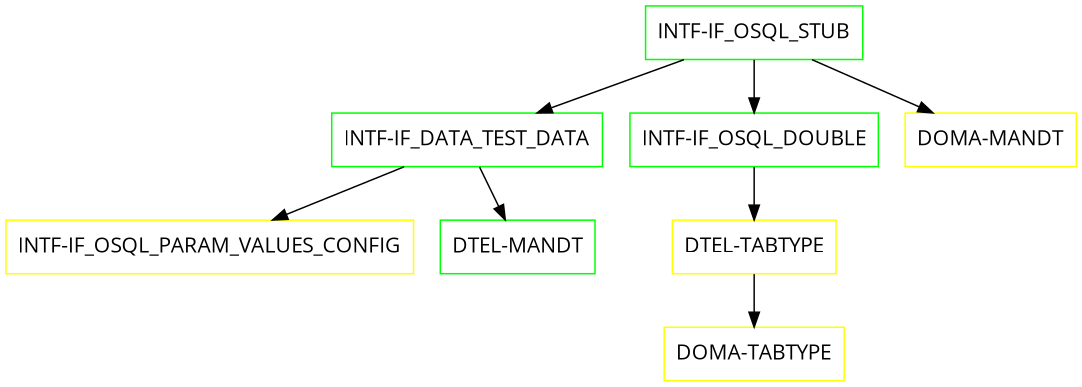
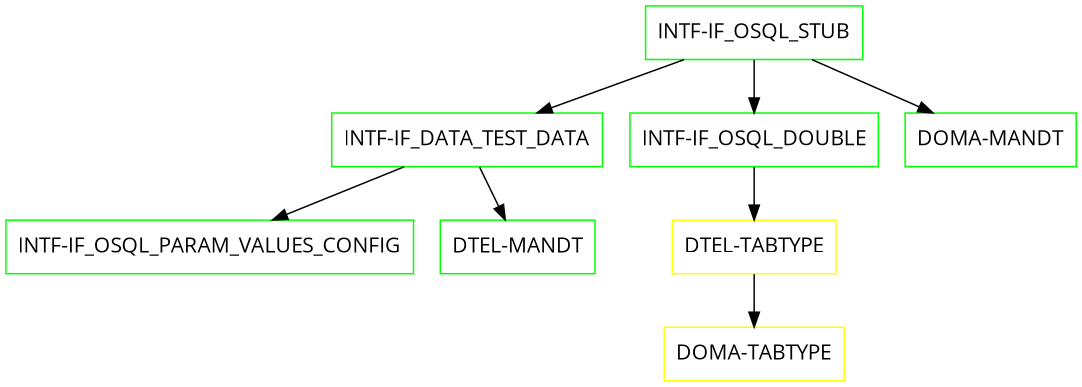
(991, 140) -> (991, 140)
(210, 247) -> (210, 247)
